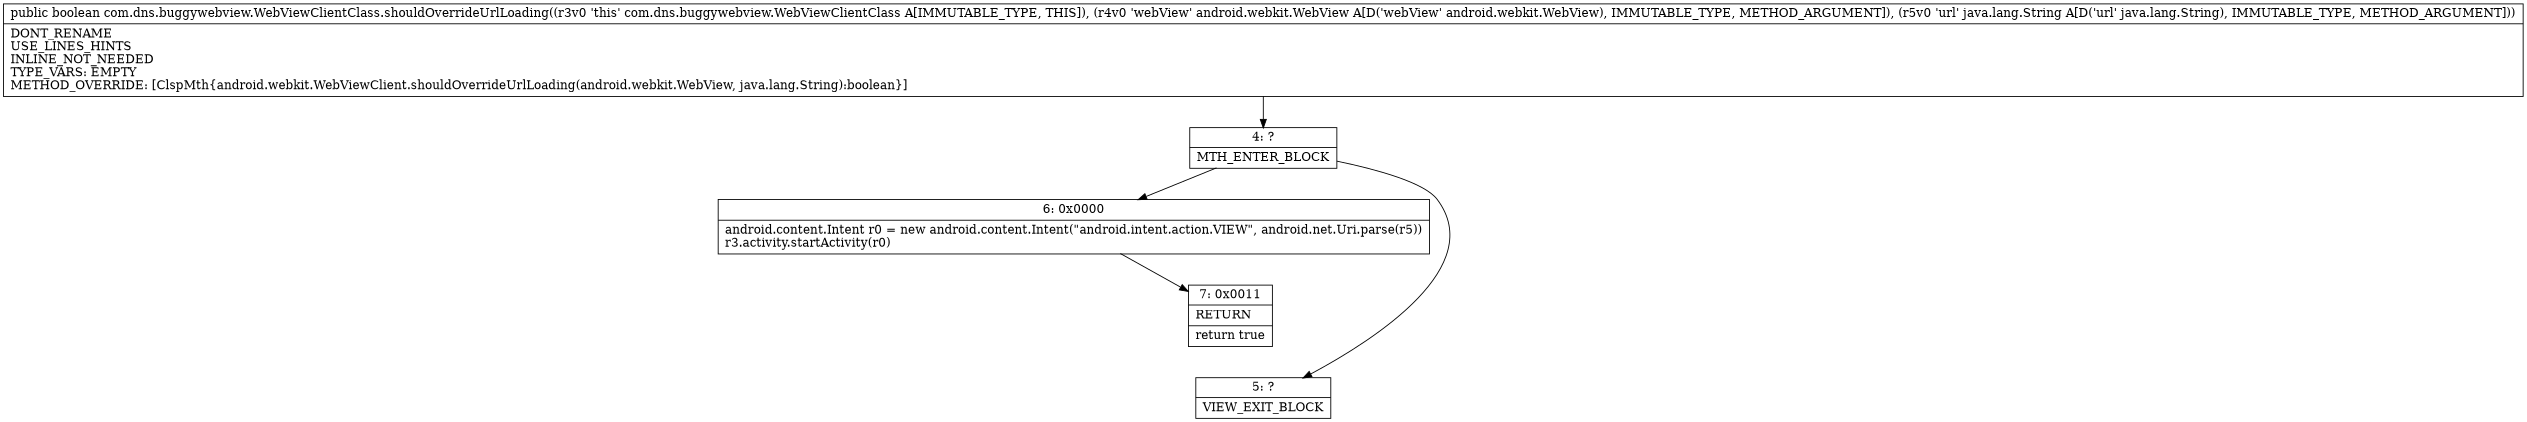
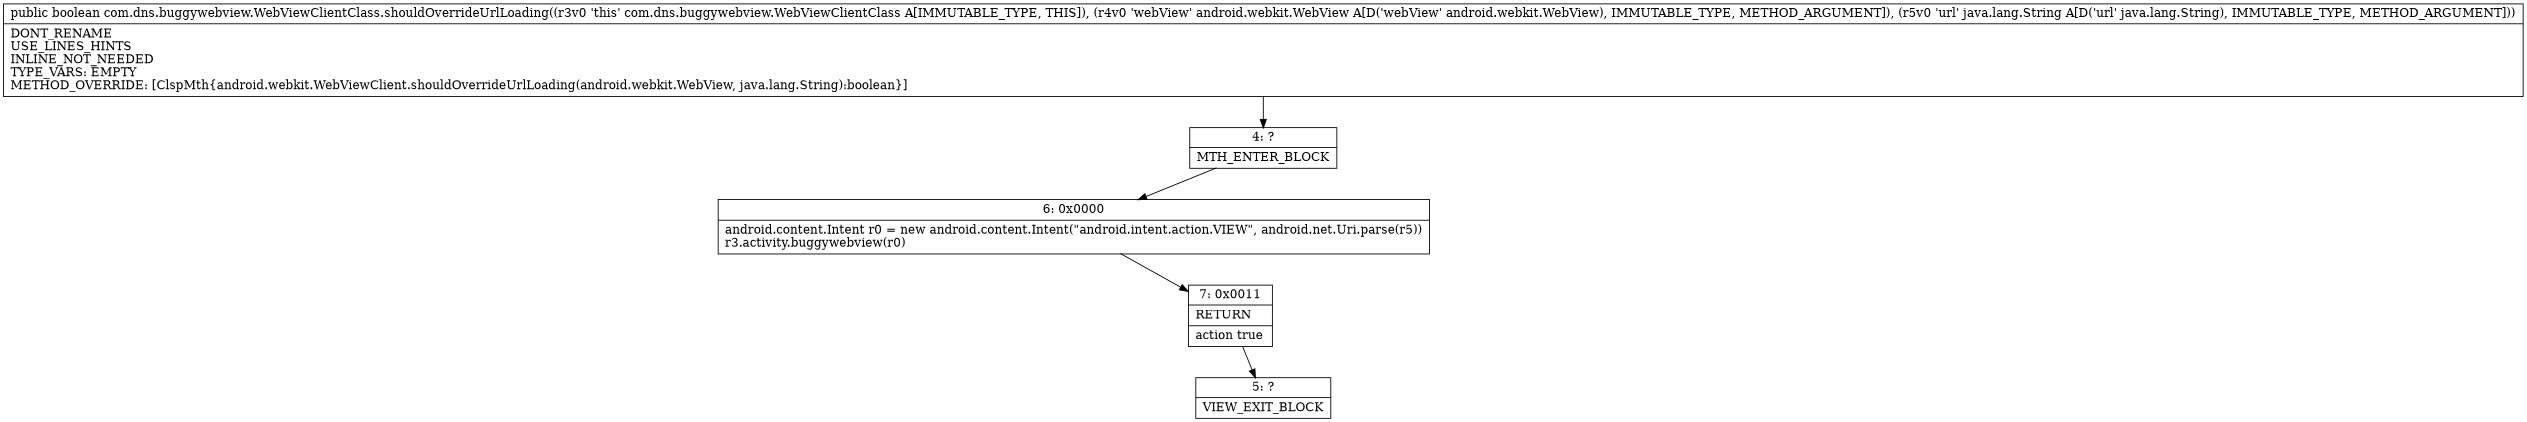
(808, 243) -> (816, 243)
(1442, 262) -> (1247, 358)
(1230, 336) -> (1230, 336)
